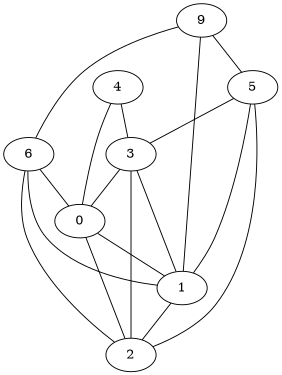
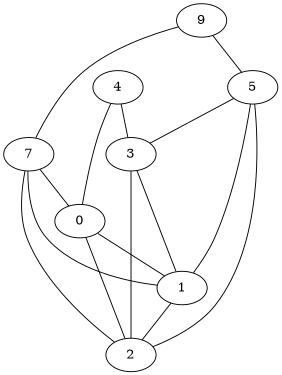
(29, 154) -> (29, 154)
(192, 154) -> none
(105, 188) -> none
